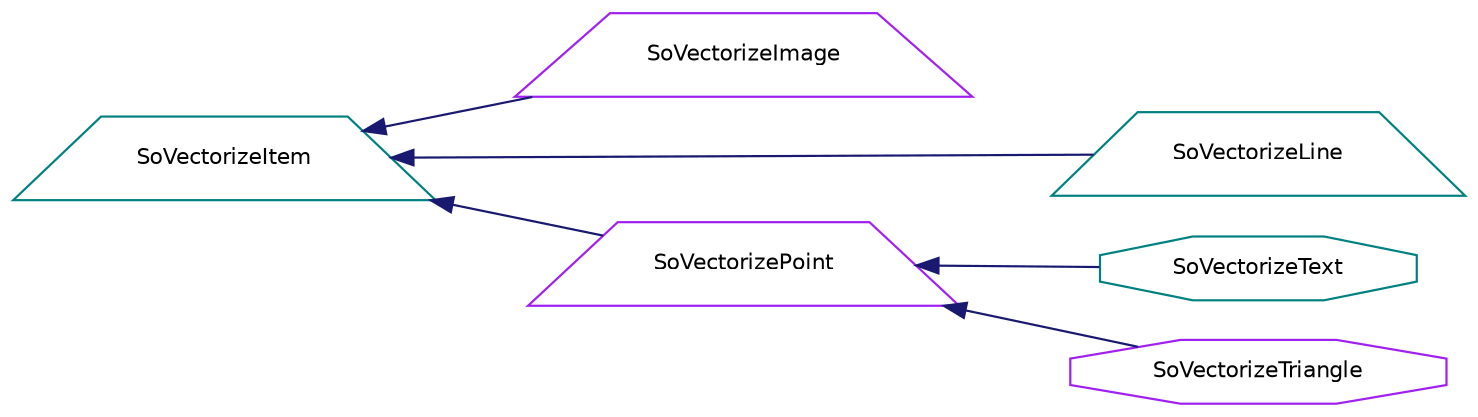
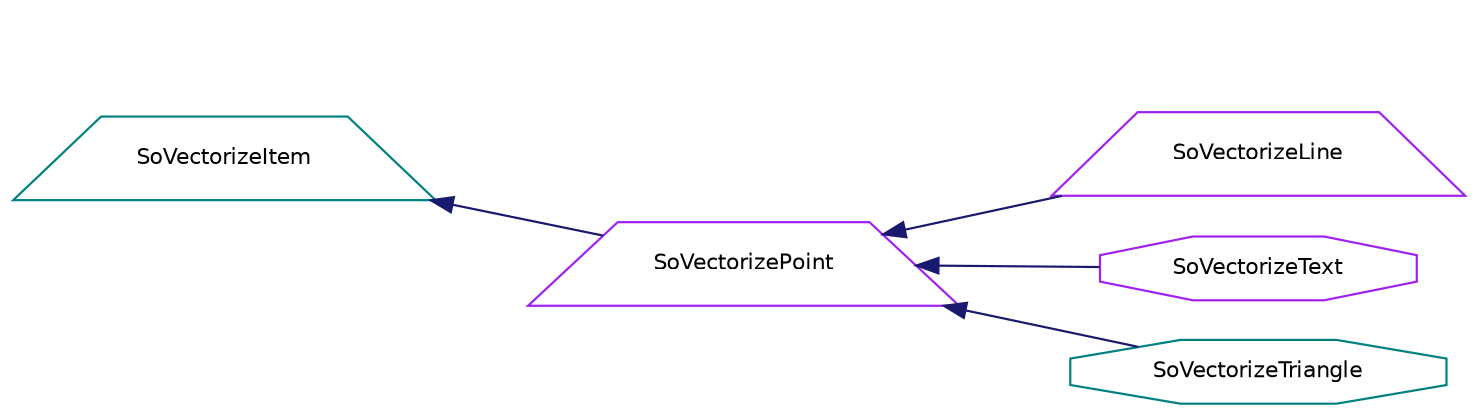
(744, 55) -> none
(1258, 154) -> (1258, 154)
(754, 156) -> (983, 213)
(1258, 268) -> (1258, 268)
(1258, 372) -> (1258, 372)
